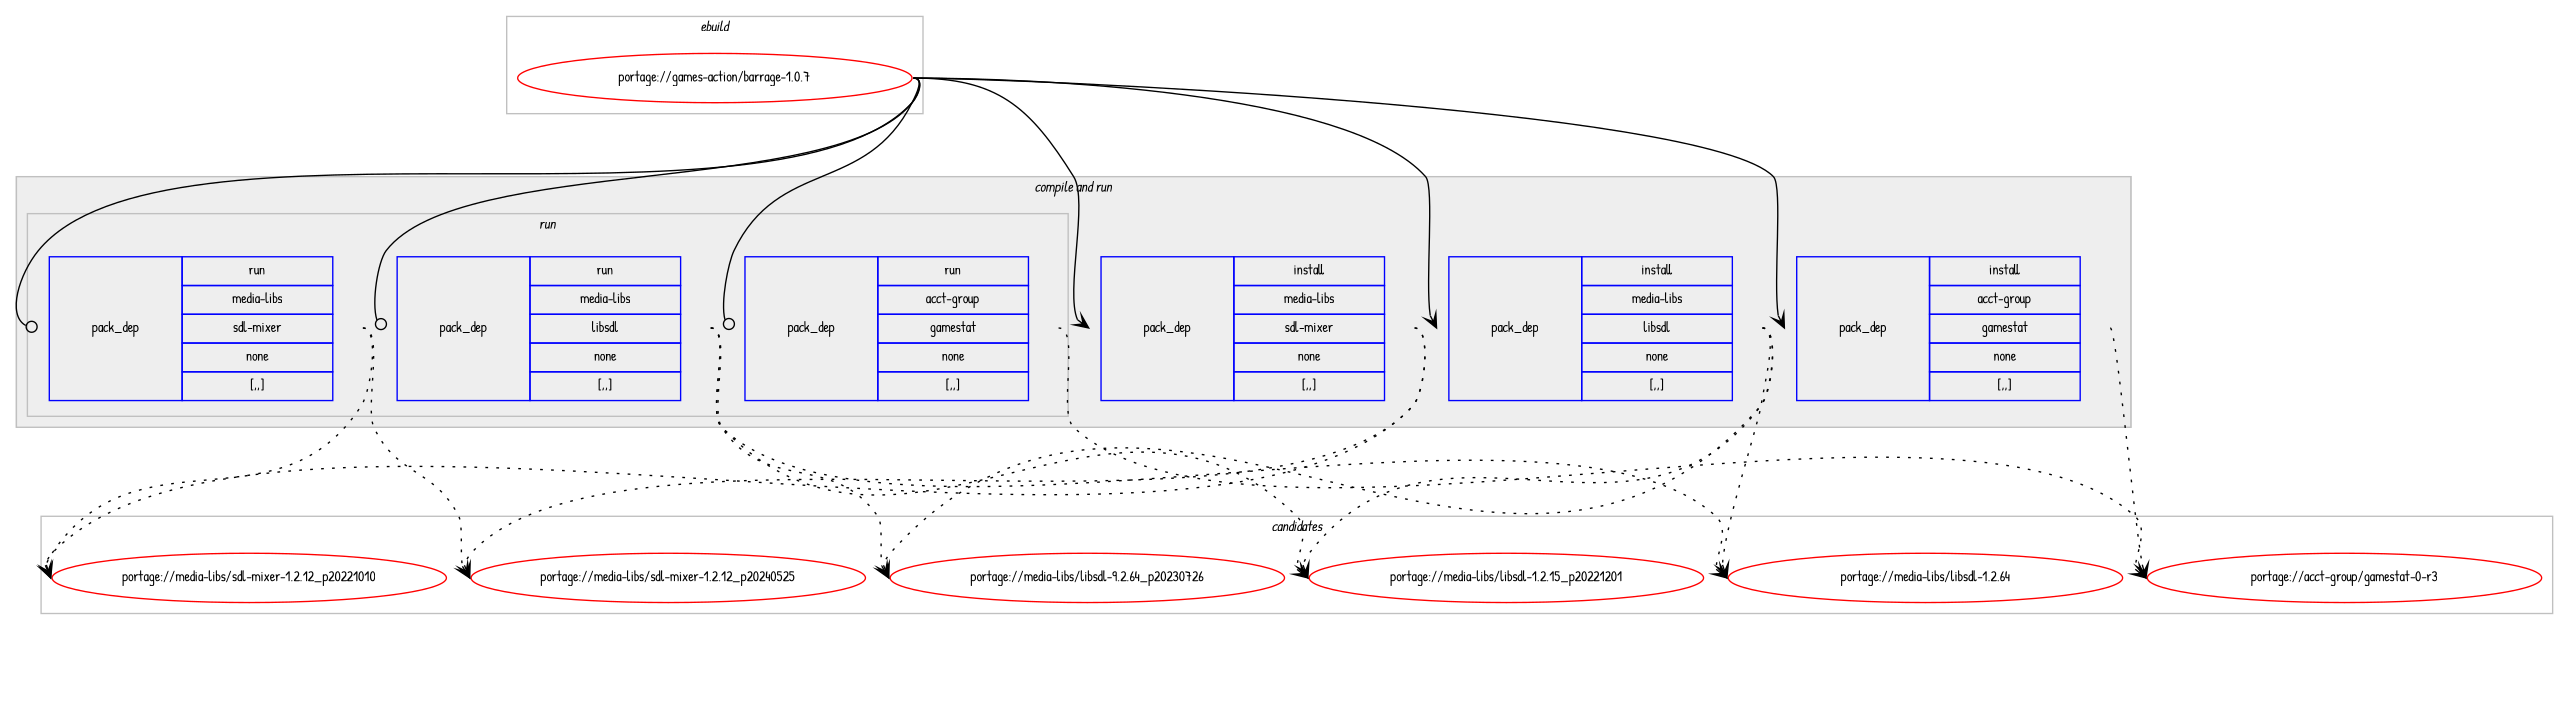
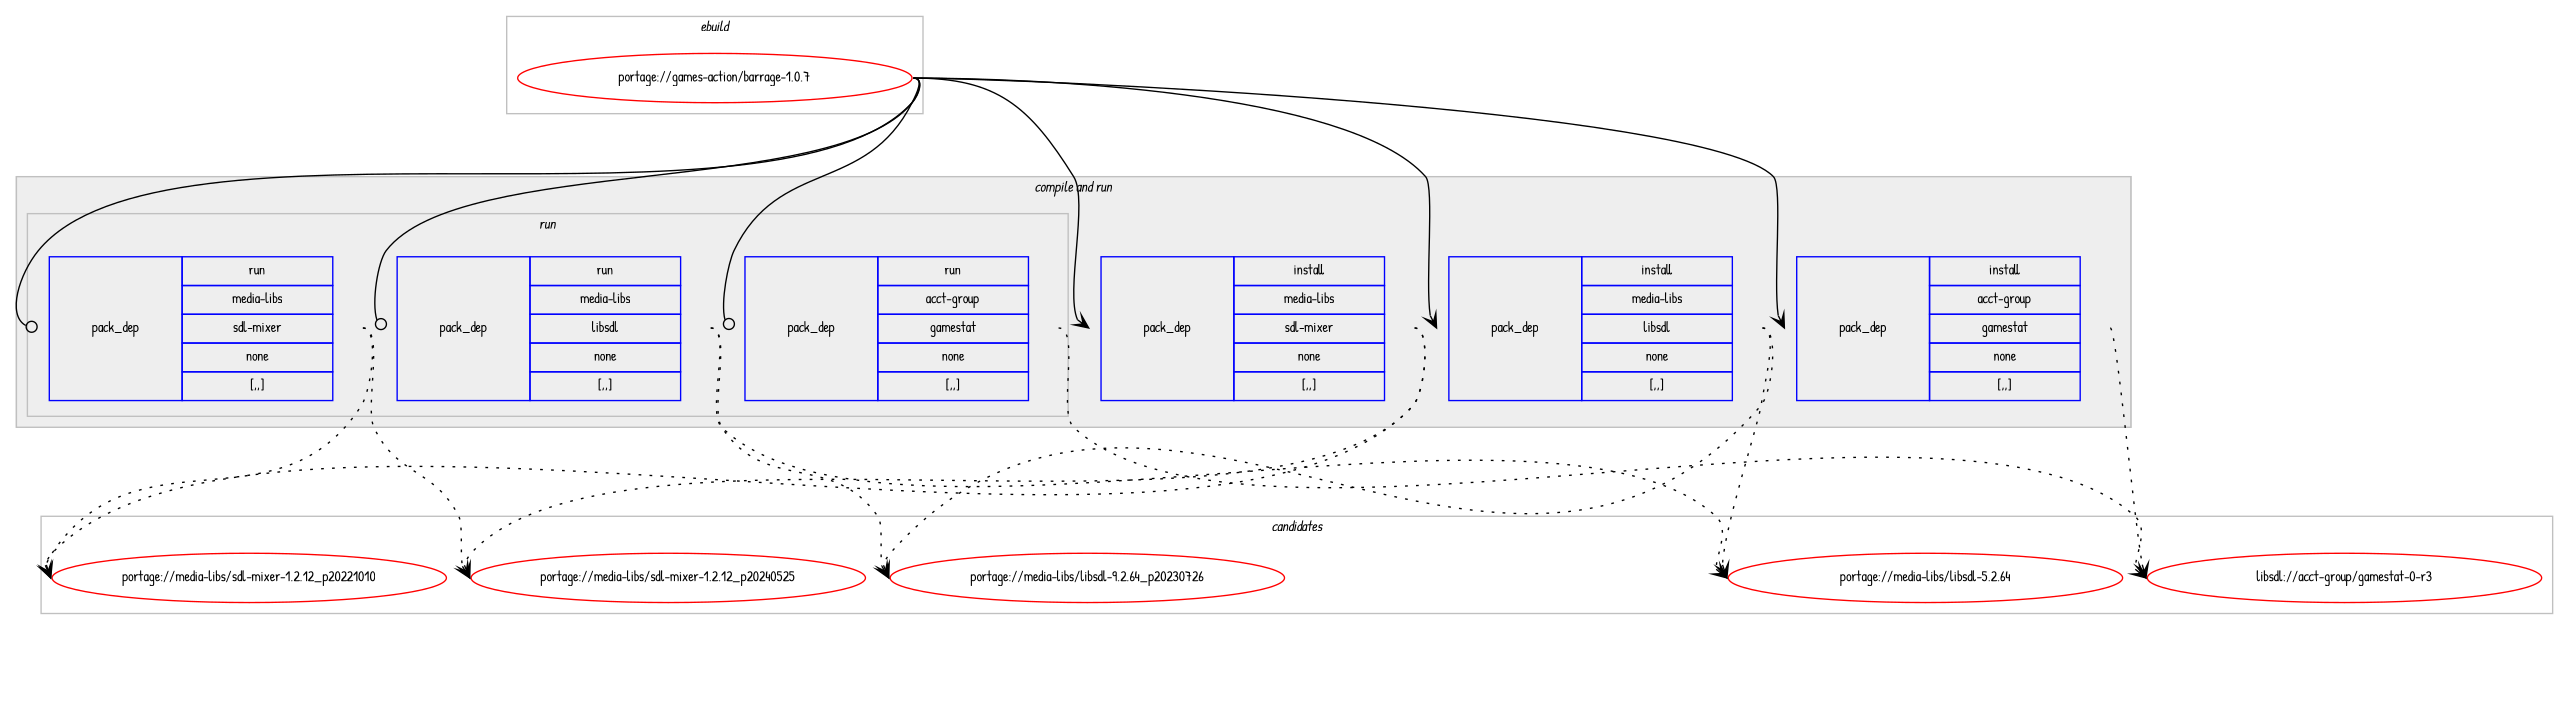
(1506, 578) -> none
(1925, 578) -> (1925, 578)
(2344, 578) -> (2344, 578)
